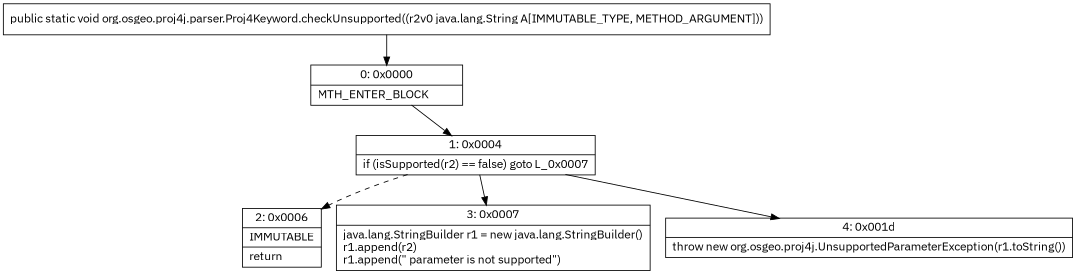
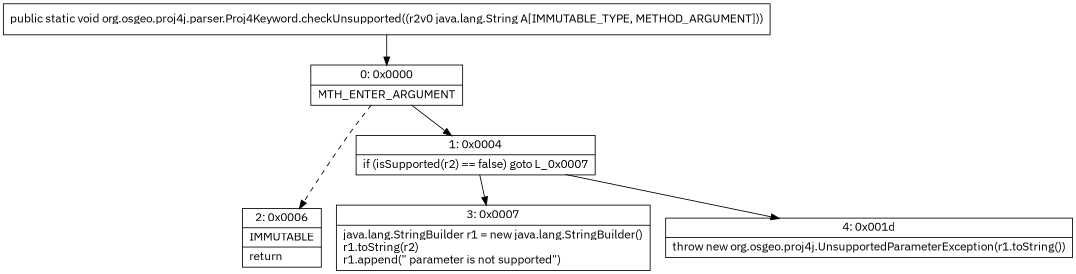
(373, 95) -> (387, 95)
(368, 188) -> (336, 152)
(380, 247) -> (381, 247)
